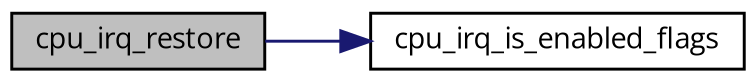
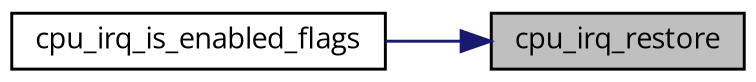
(303, 41) -> (423, 41)
